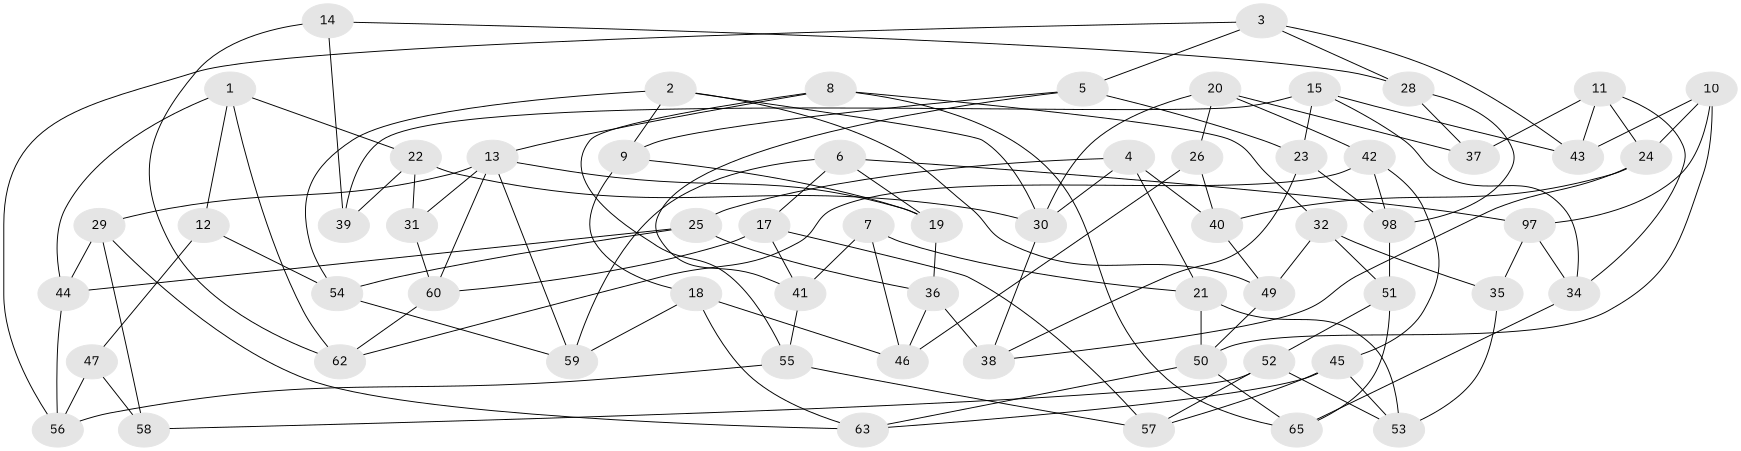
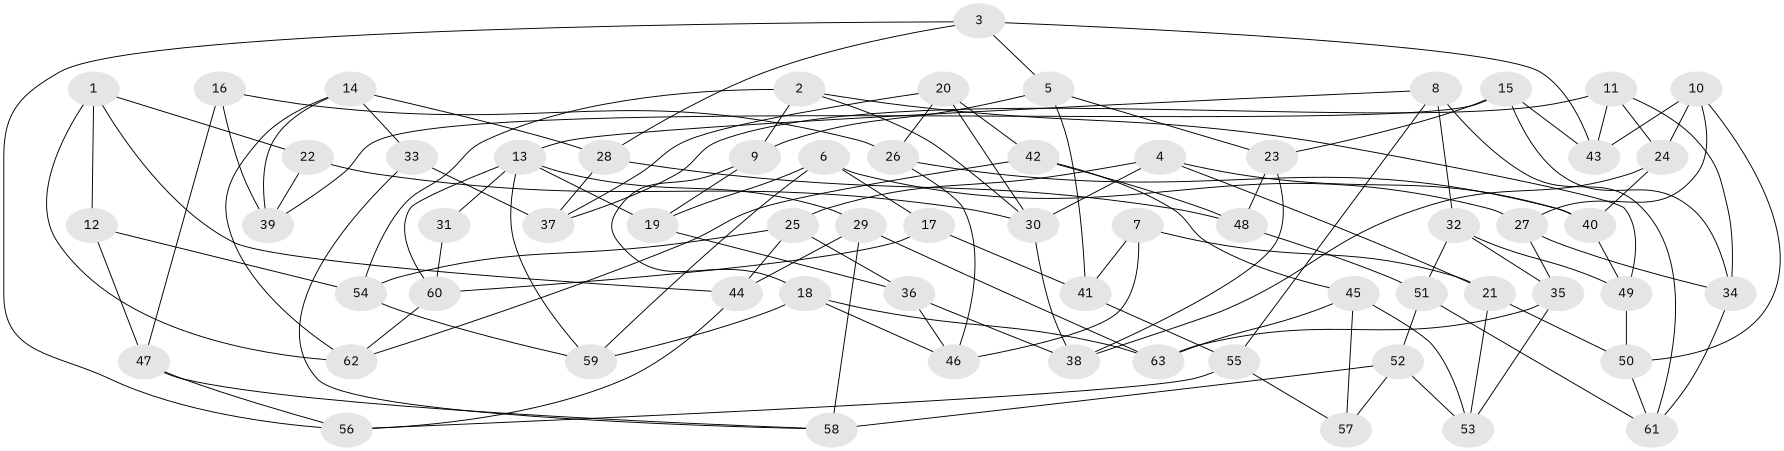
none -> (220, 89)
none -> (412, 157)
(414, 191) -> none
(1390, 225) -> (1242, 225)
(1530, 225) -> (1522, 225)
(982, 285) -> none
(1061, 390) -> (1359, 330)
(1297, 430) -> (1652, 430)
